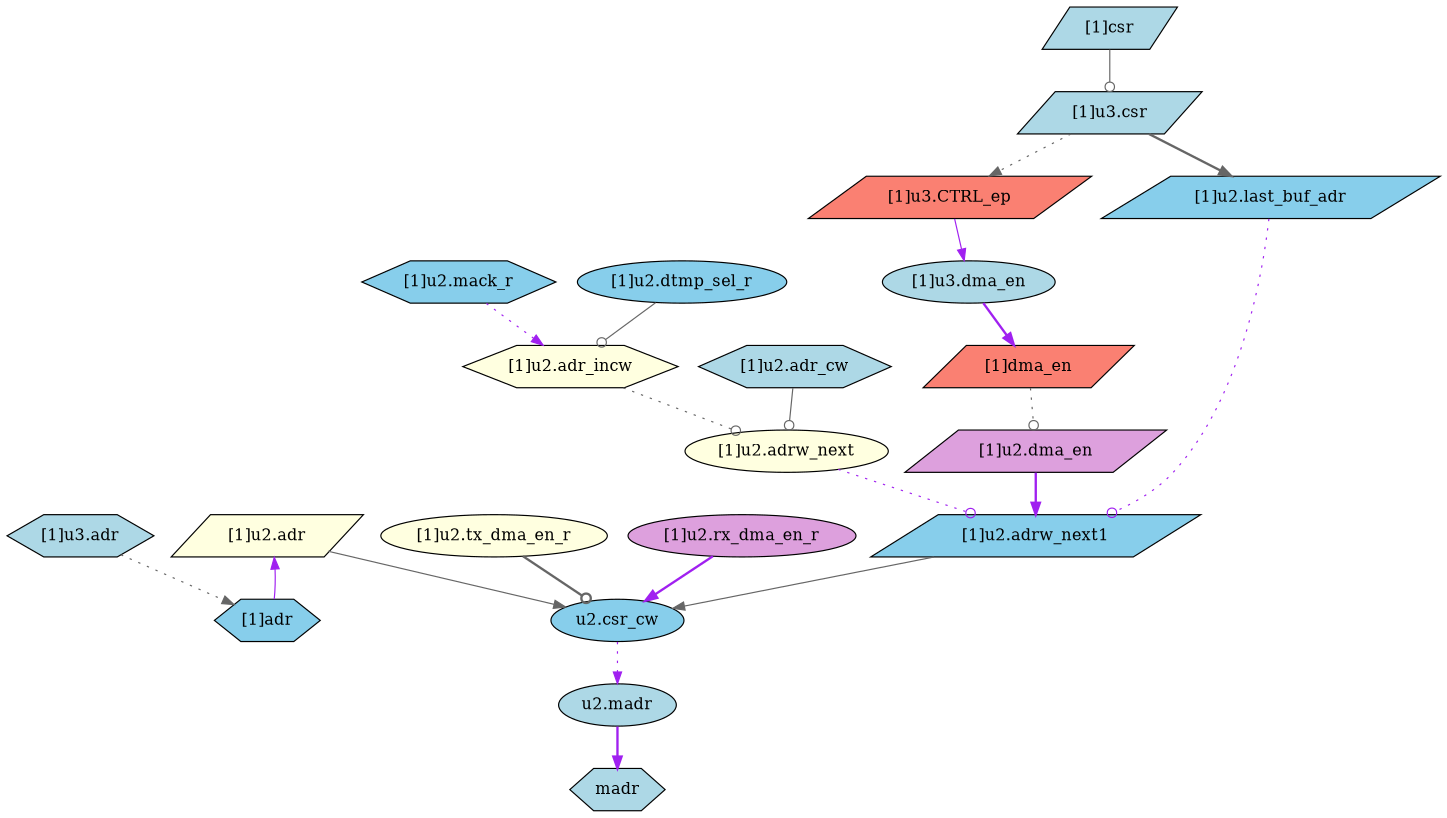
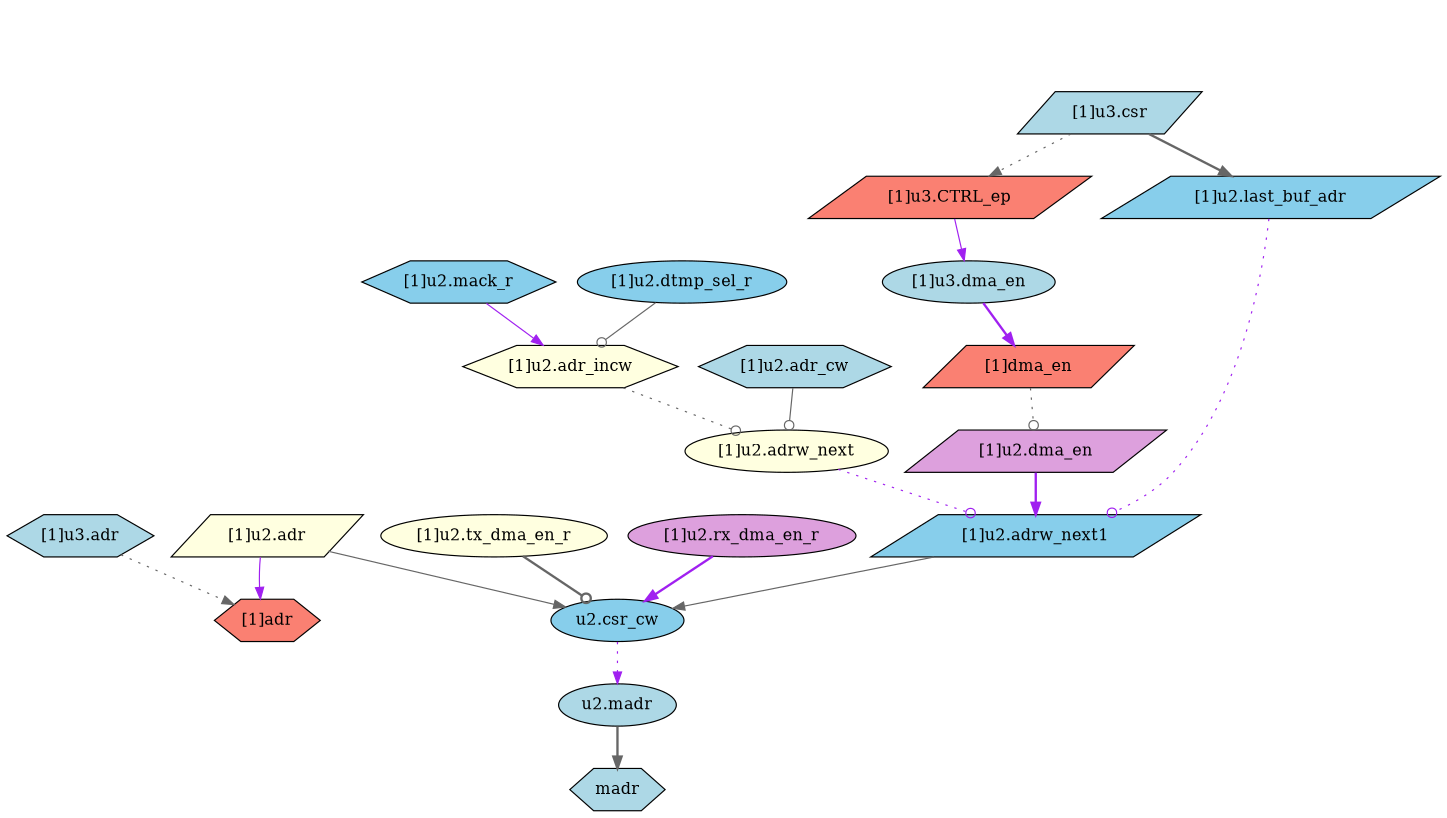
(1110, 28) -> none
(510, 321) -> (510, 321)
(275, 584) -> (259, 572)
(267, 620) -> (267, 620)
(617, 742) -> (617, 742)
